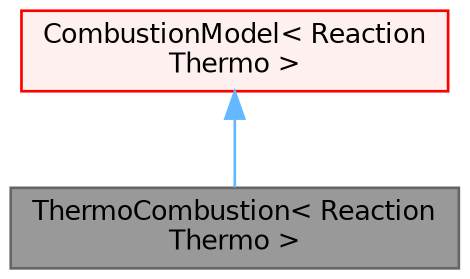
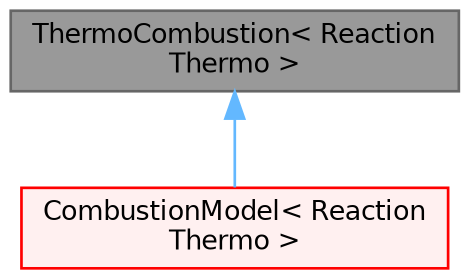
(235, 153) -> (235, 153)
